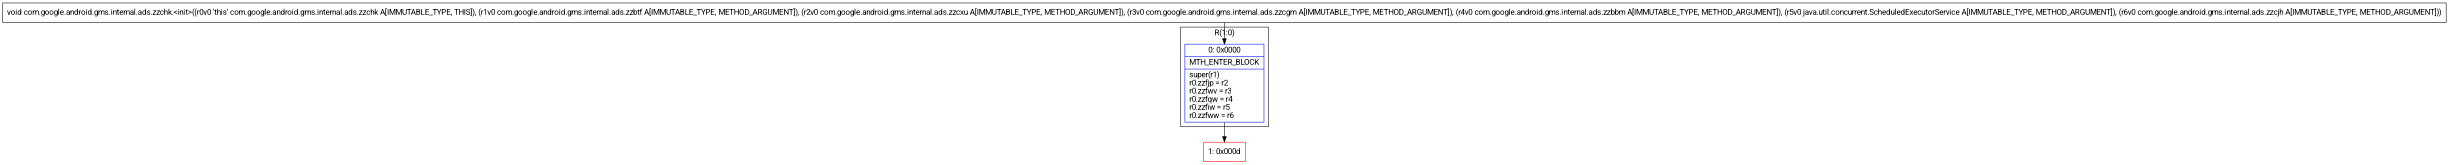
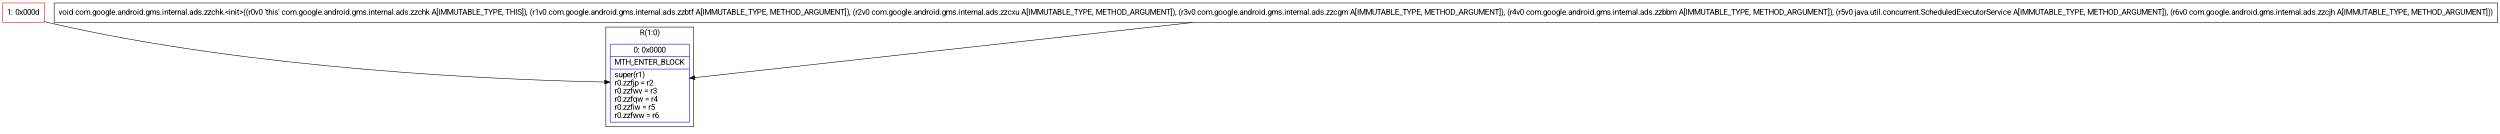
(1224, 130) -> (323, 65)
